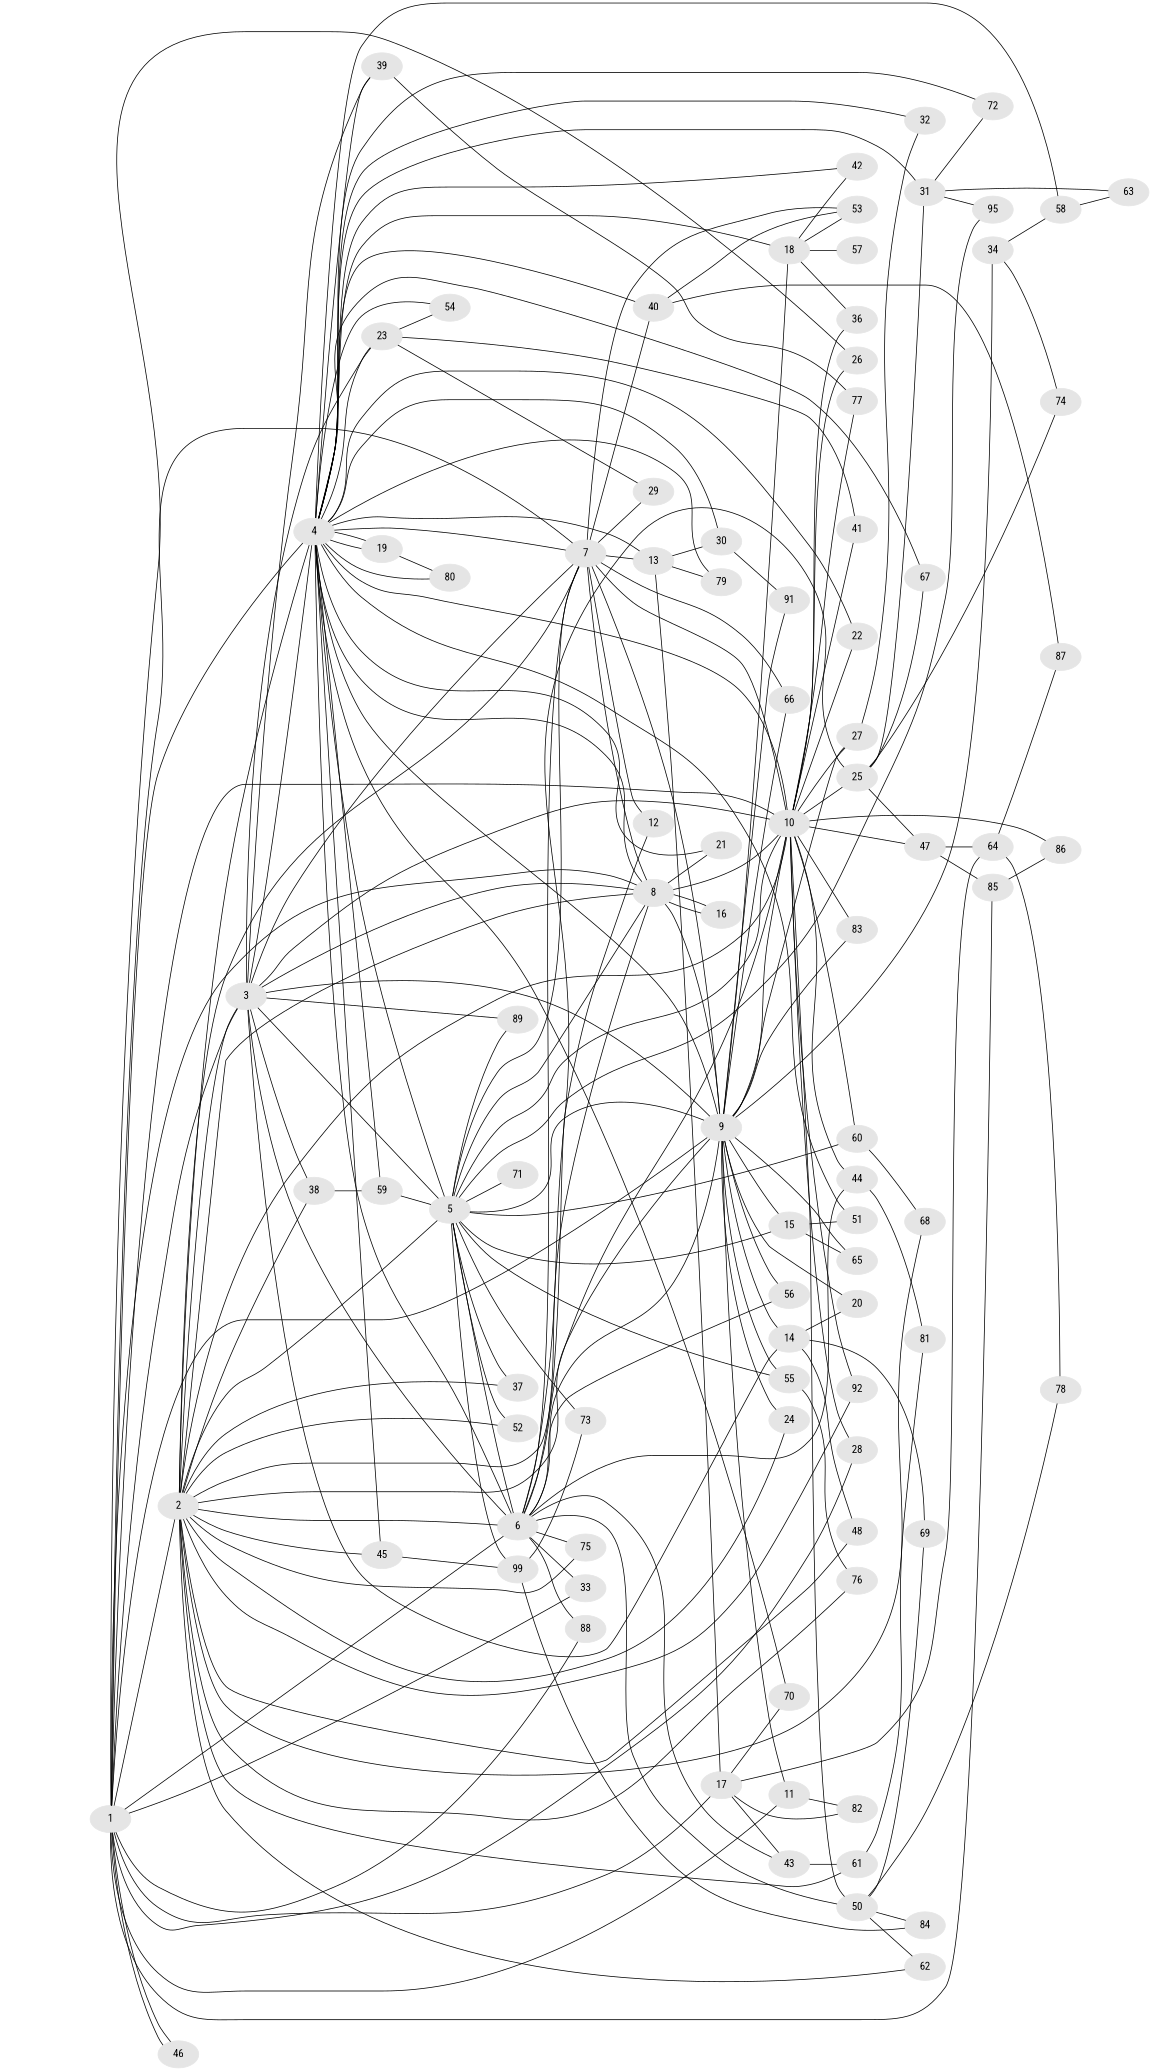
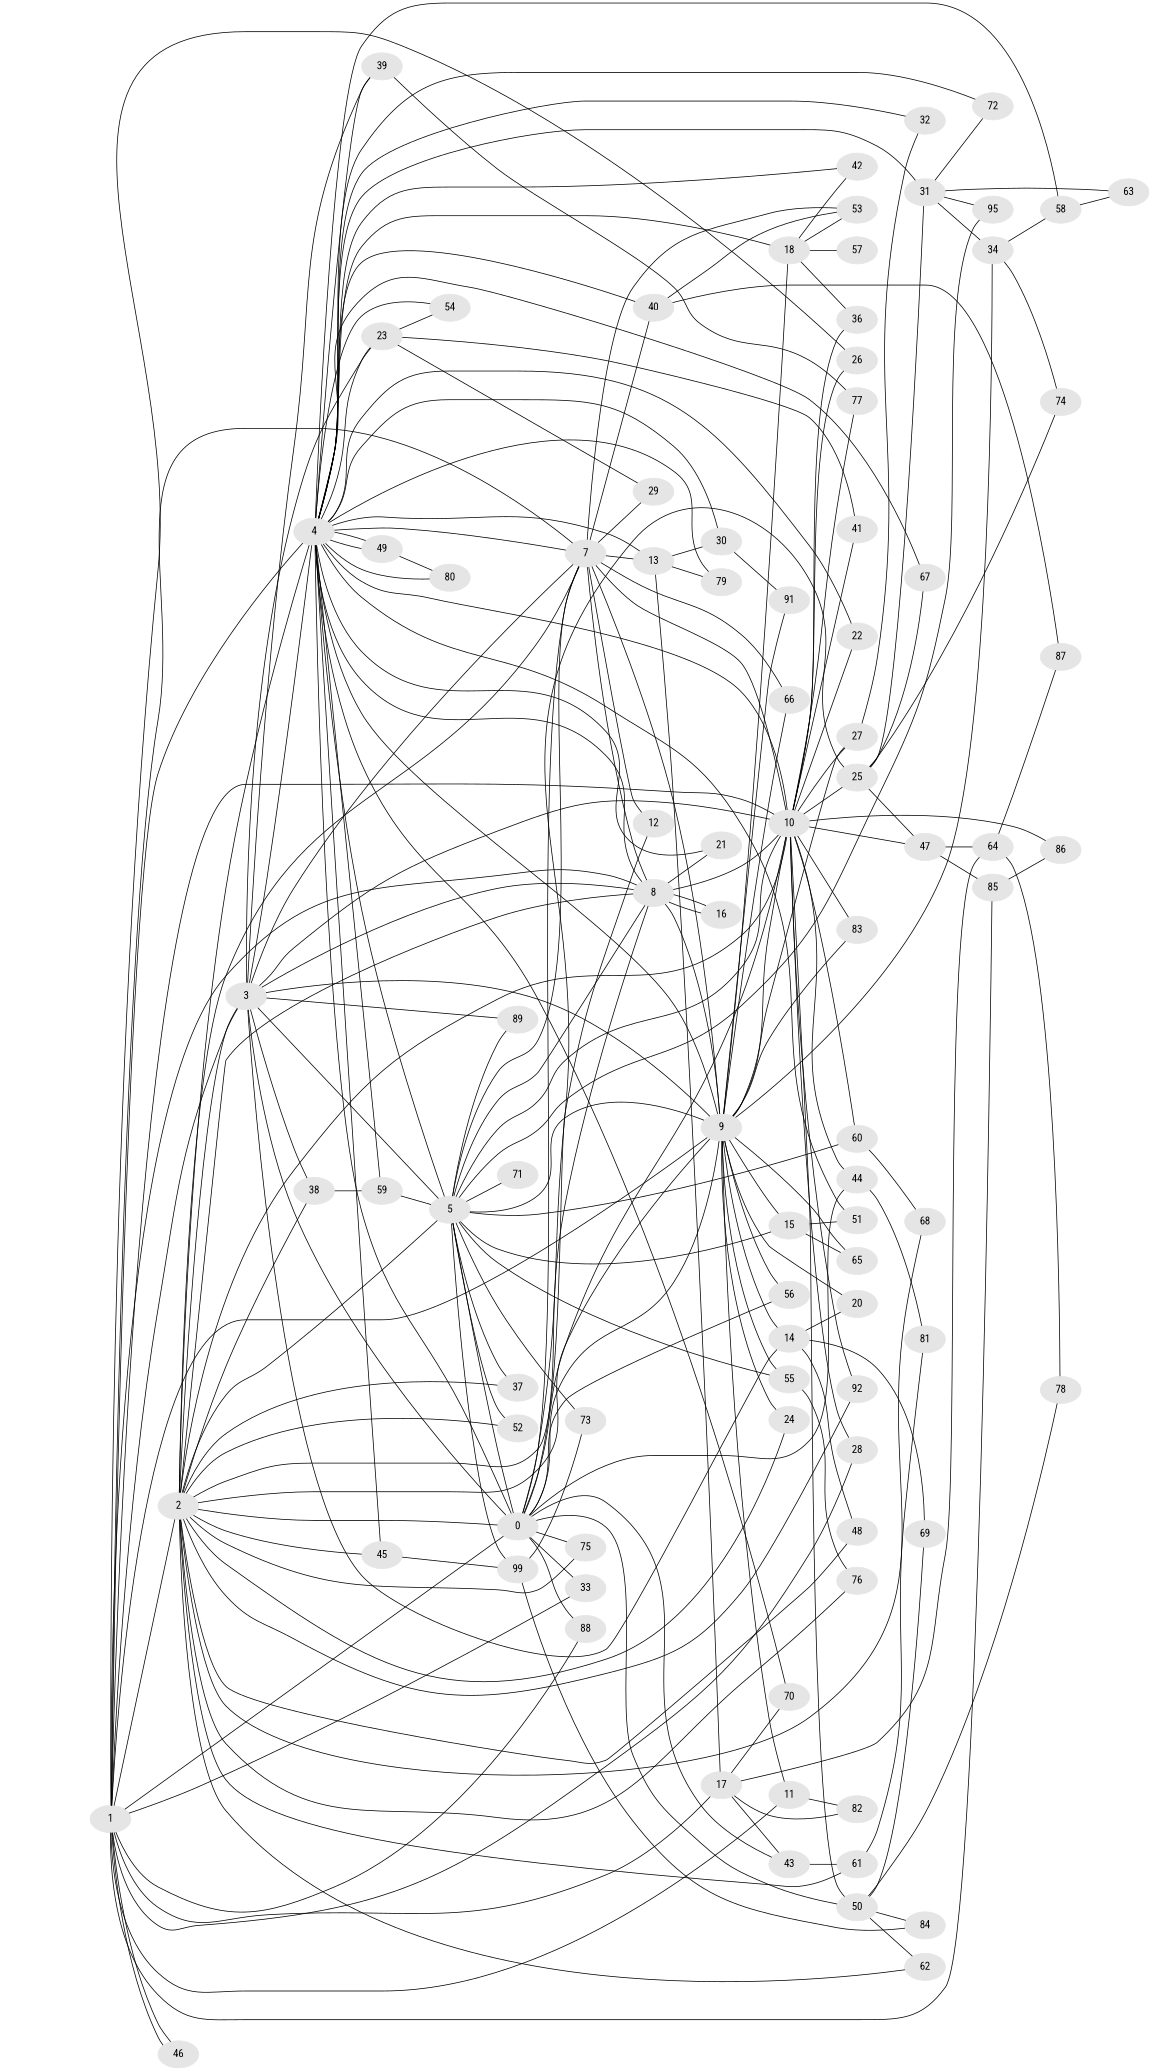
none -> (959, 221)
(382, 549) -> (382, 549)
(518, 1526) -> (518, 1526)
